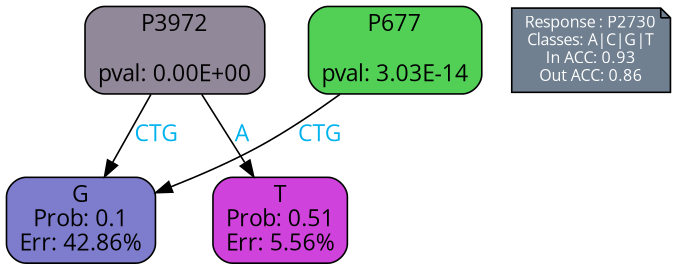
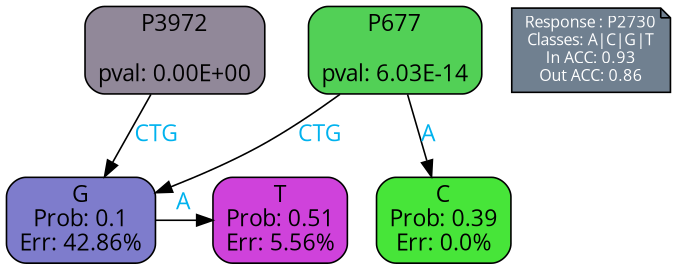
(395, 50) -> (395, 50)
(223, 128) -> (176, 220)
none -> (444, 220)
